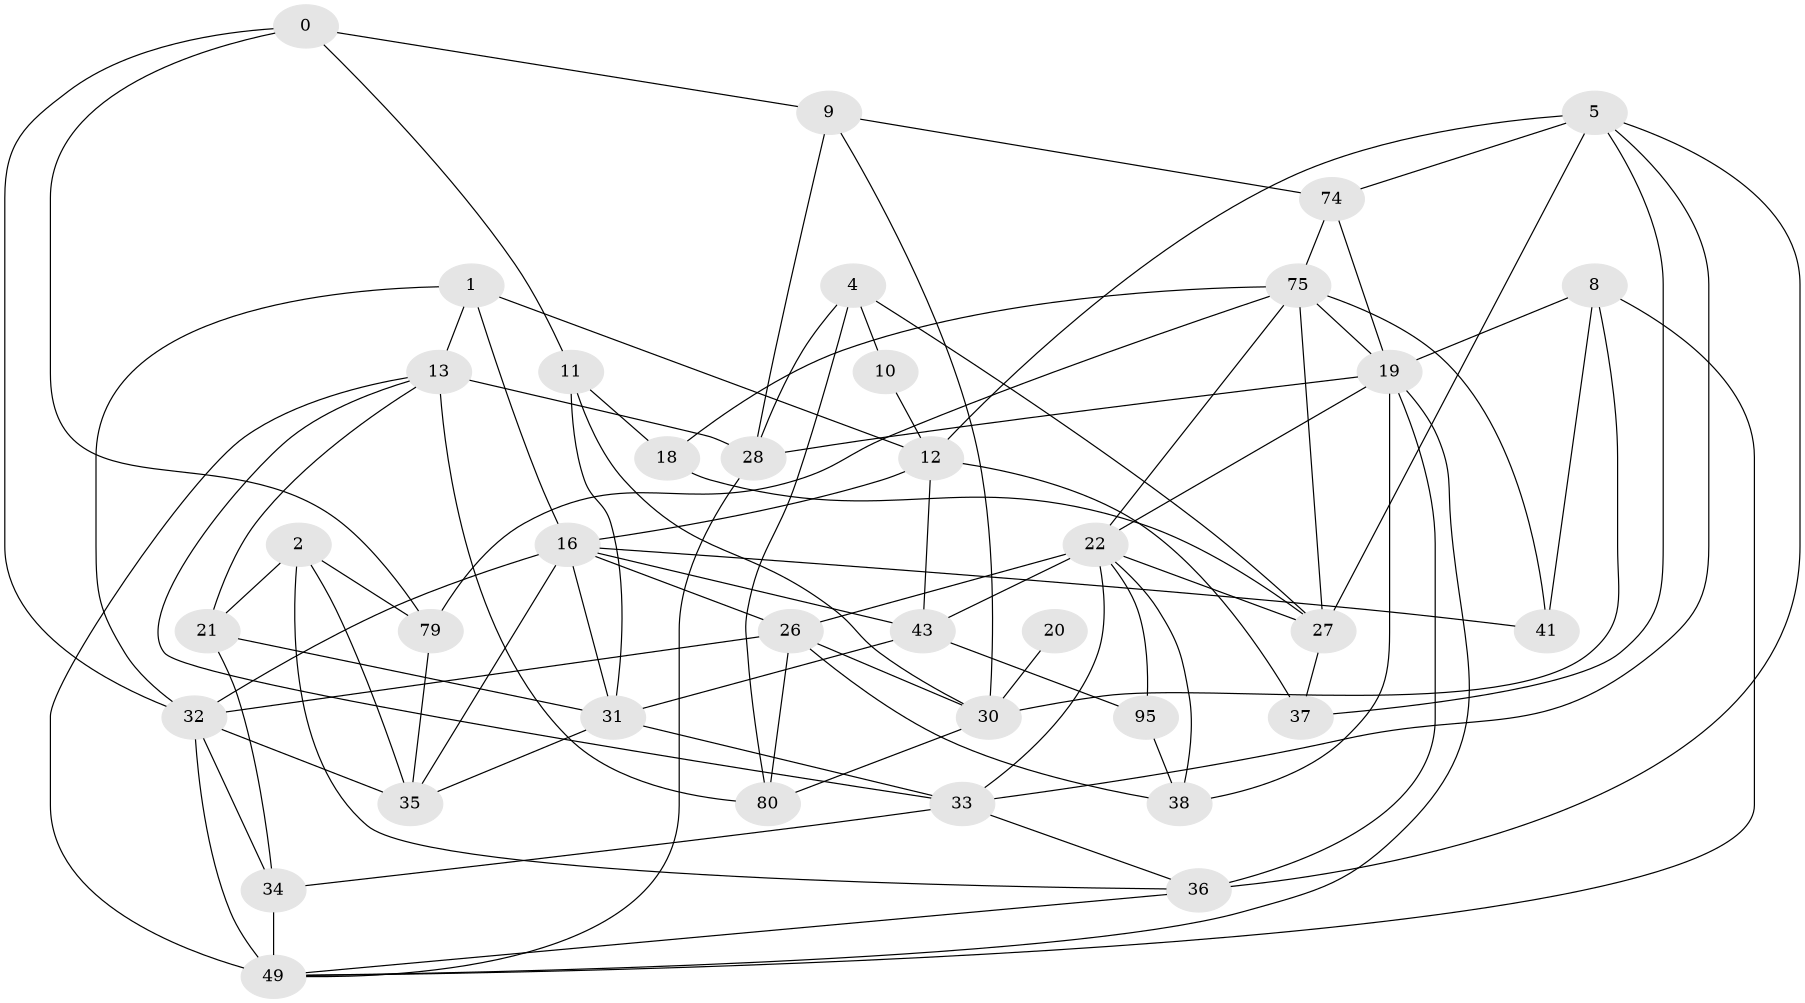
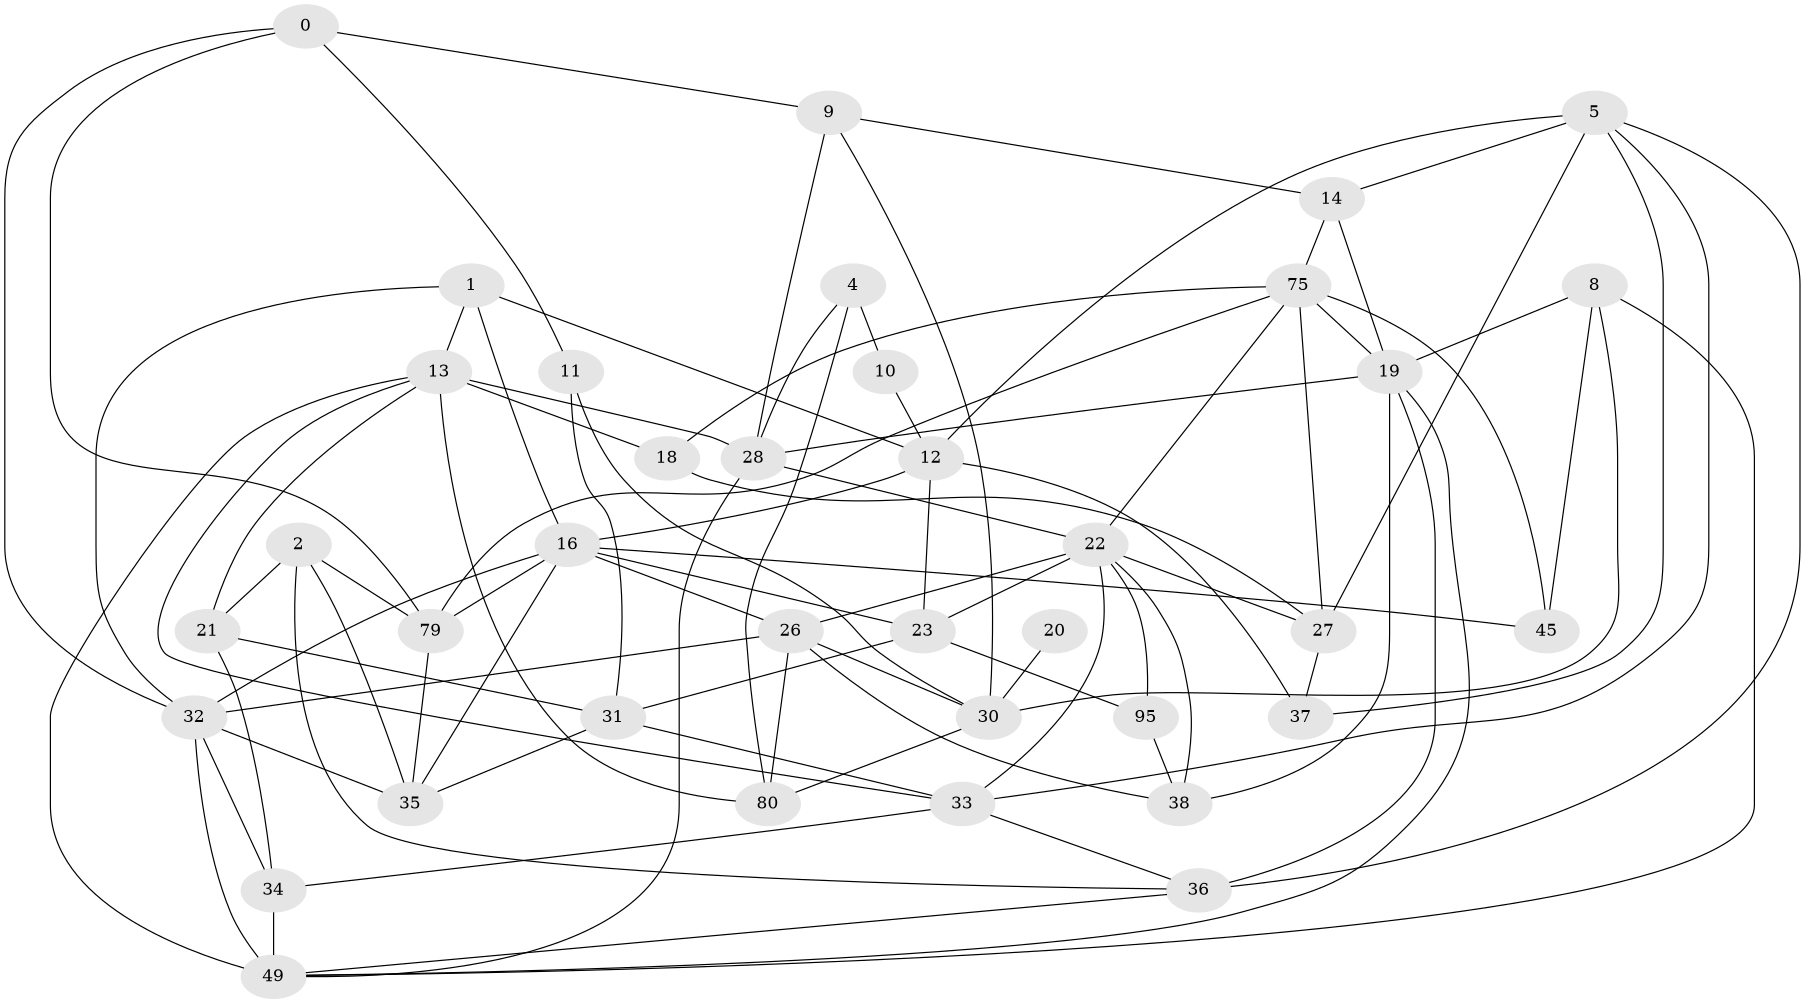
(1332, 199) -> (1332, 199)
(631, 425) -> (553, 415)
(1097, 448) -> none
(1243, 458) -> (946, 507)
(590, 631) -> (499, 588)
(923, 631) -> (923, 631)
(1547, 631) -> (1547, 631)
